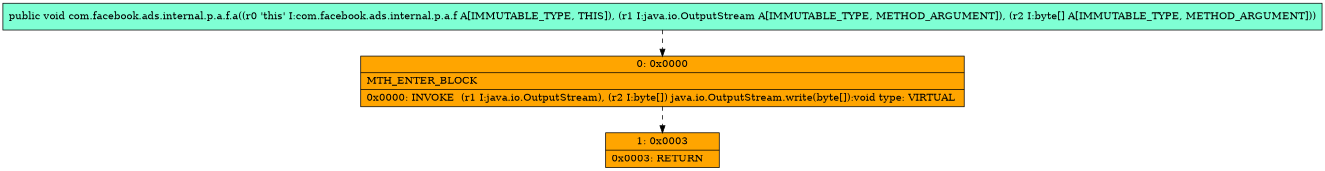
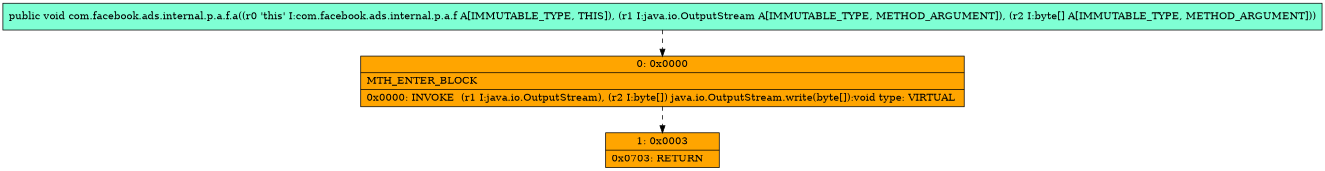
(662, 158) -> (662, 158)
